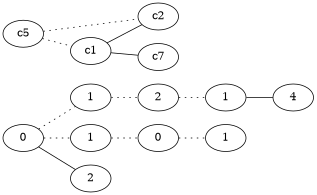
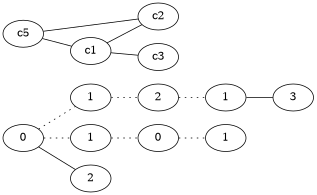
(91, 25) -> (91, 25)
(57, 42) -> (57, 42)
(158, 57) -> (158, 57)
(293, 98) -> (293, 98)
